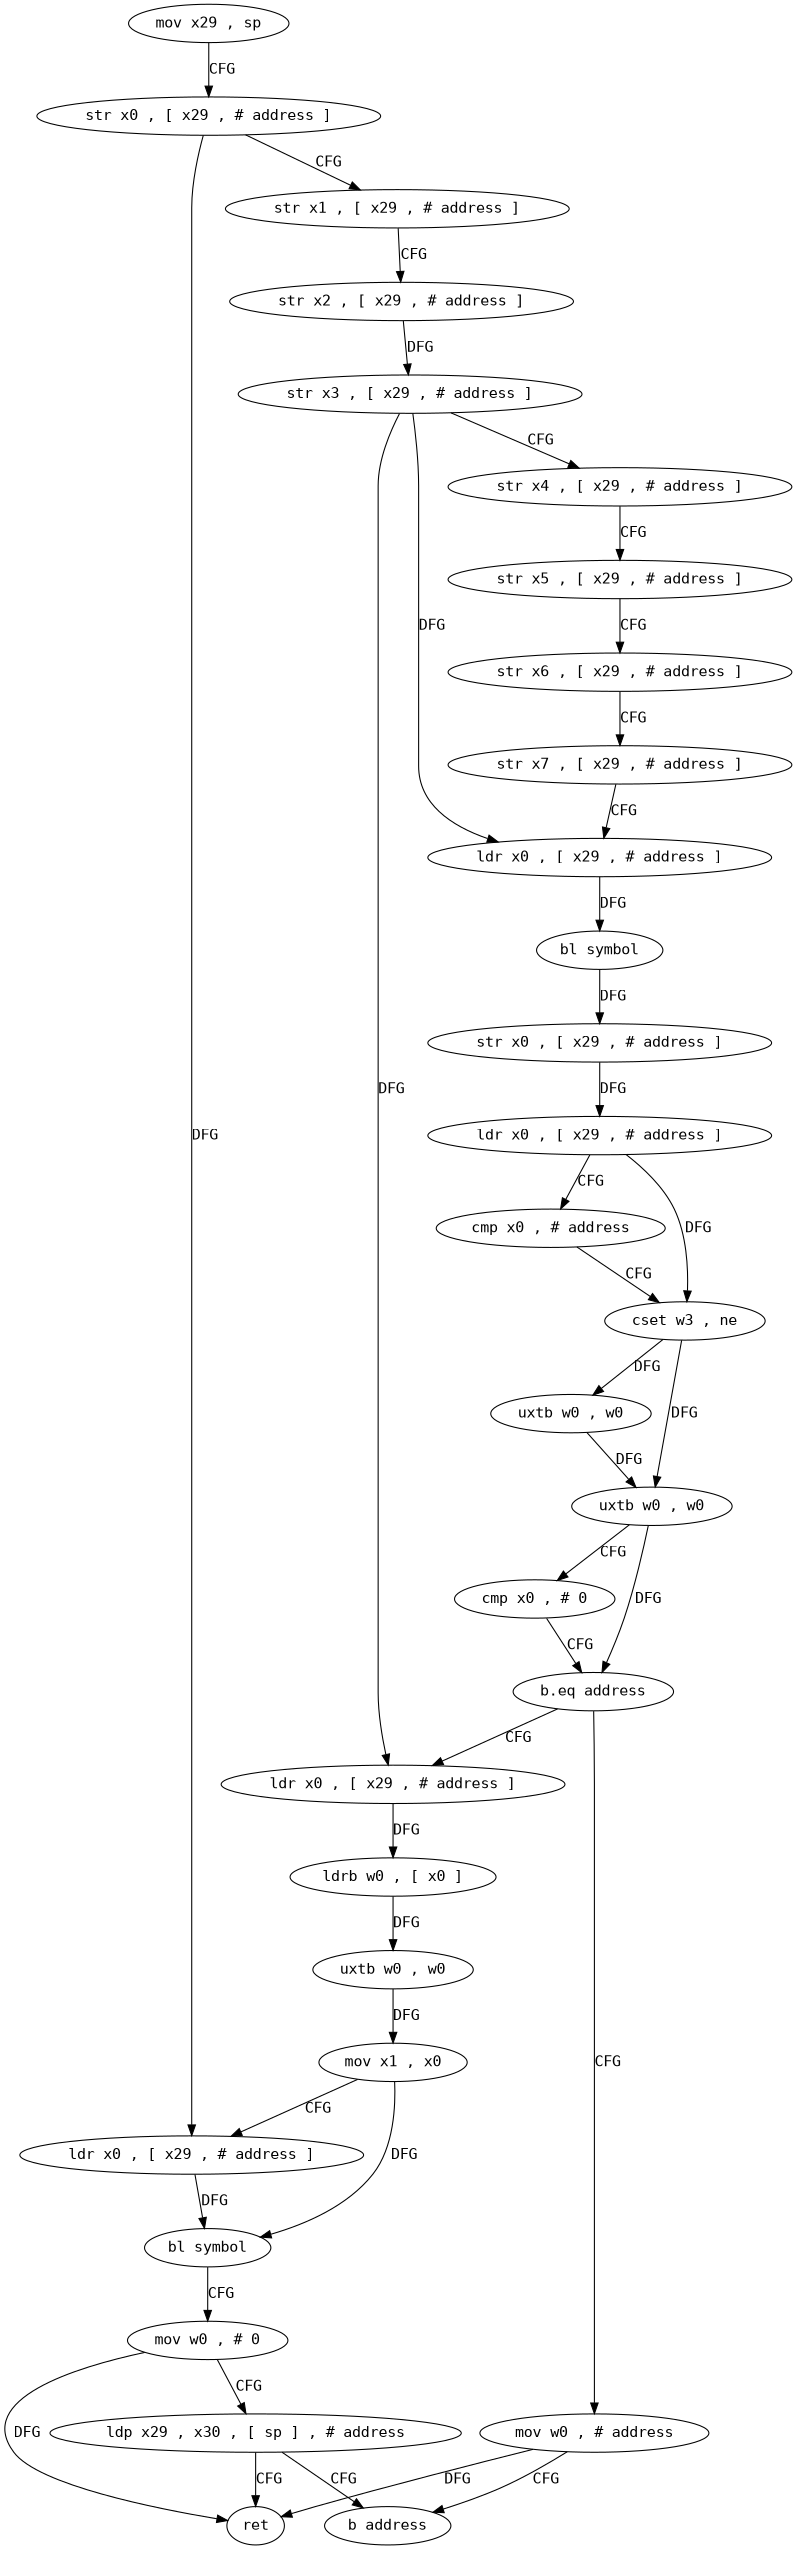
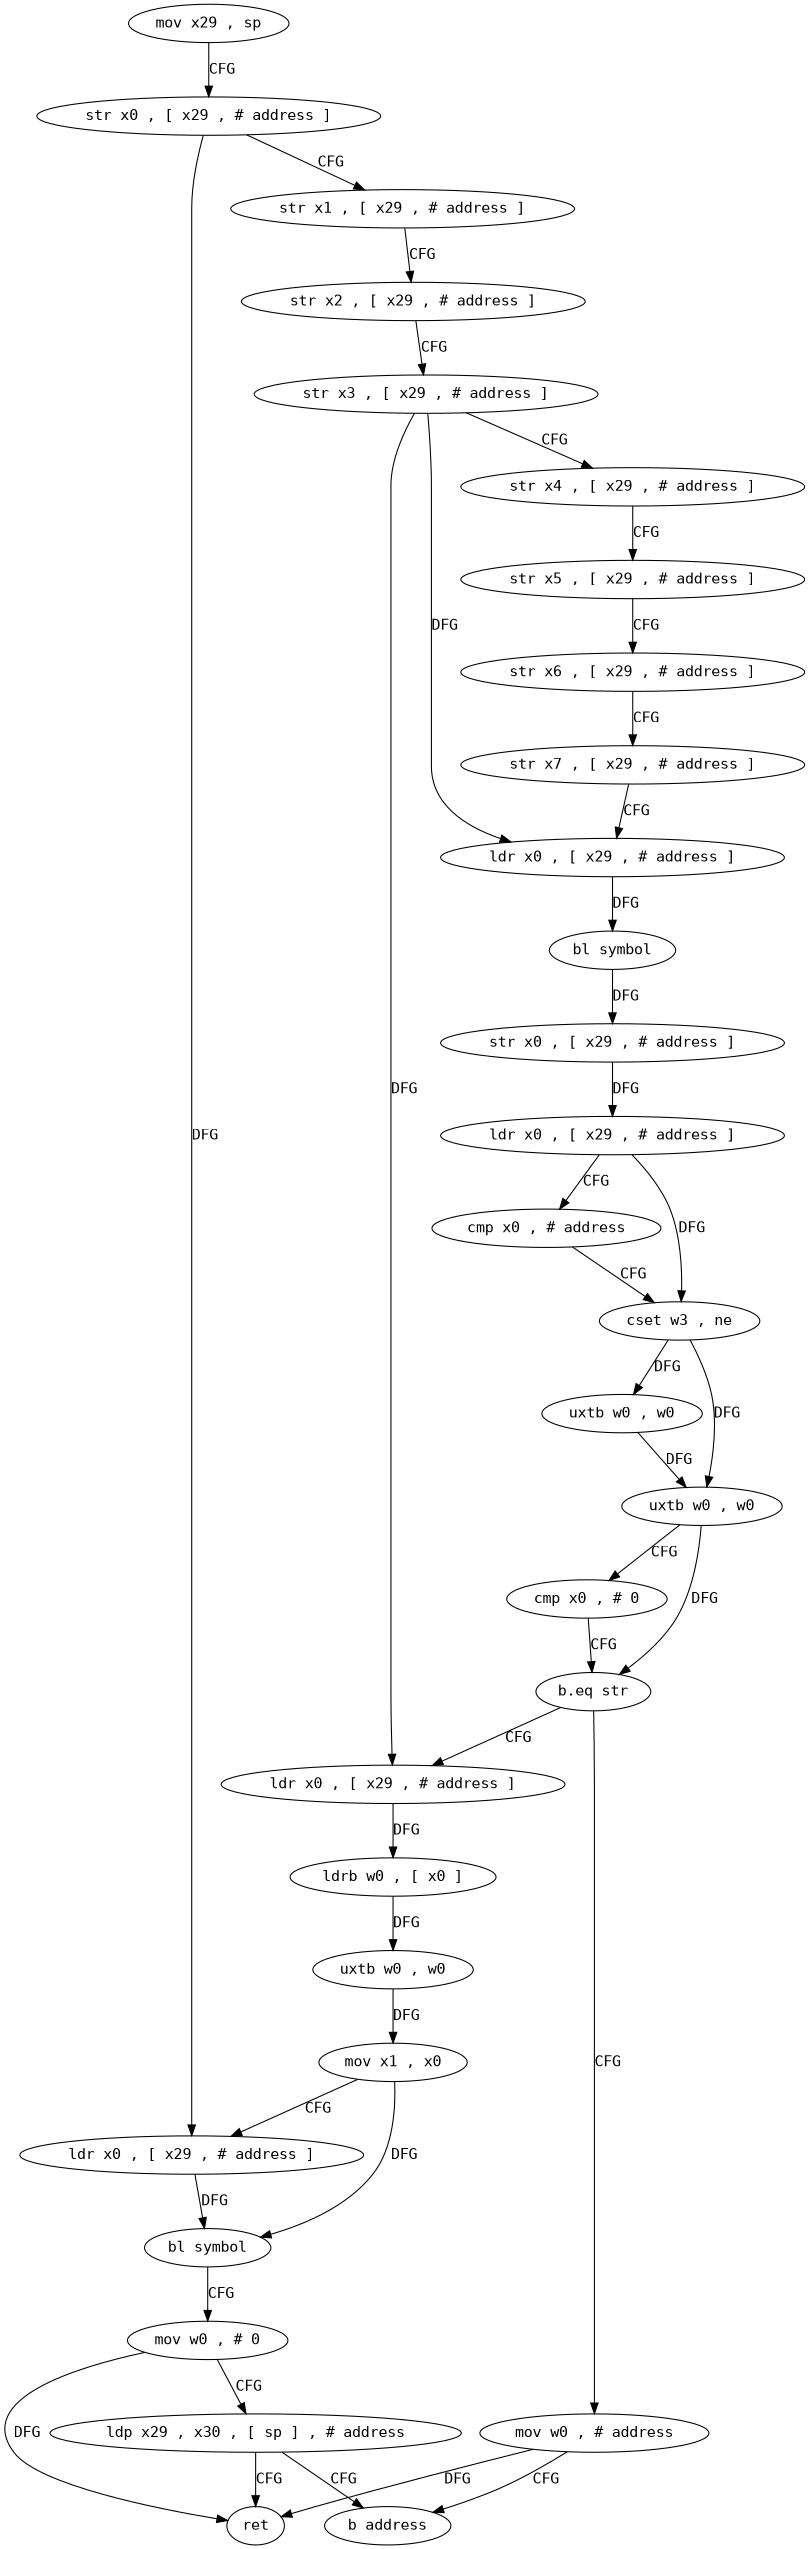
(420, 348) -> (434, 348)
(593, 1692) -> (593, 1692)
